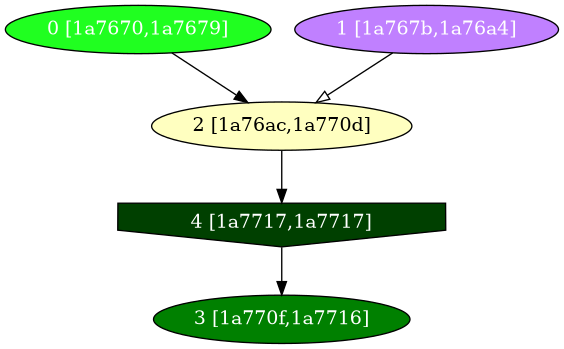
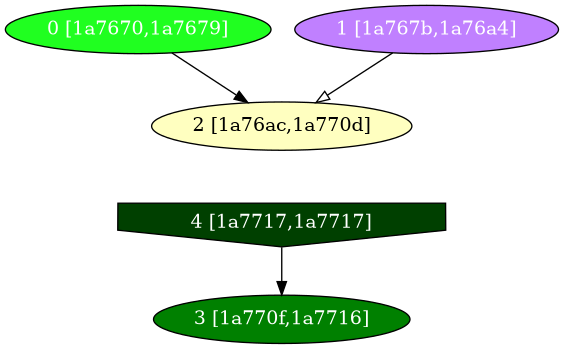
(282, 170) -> none
